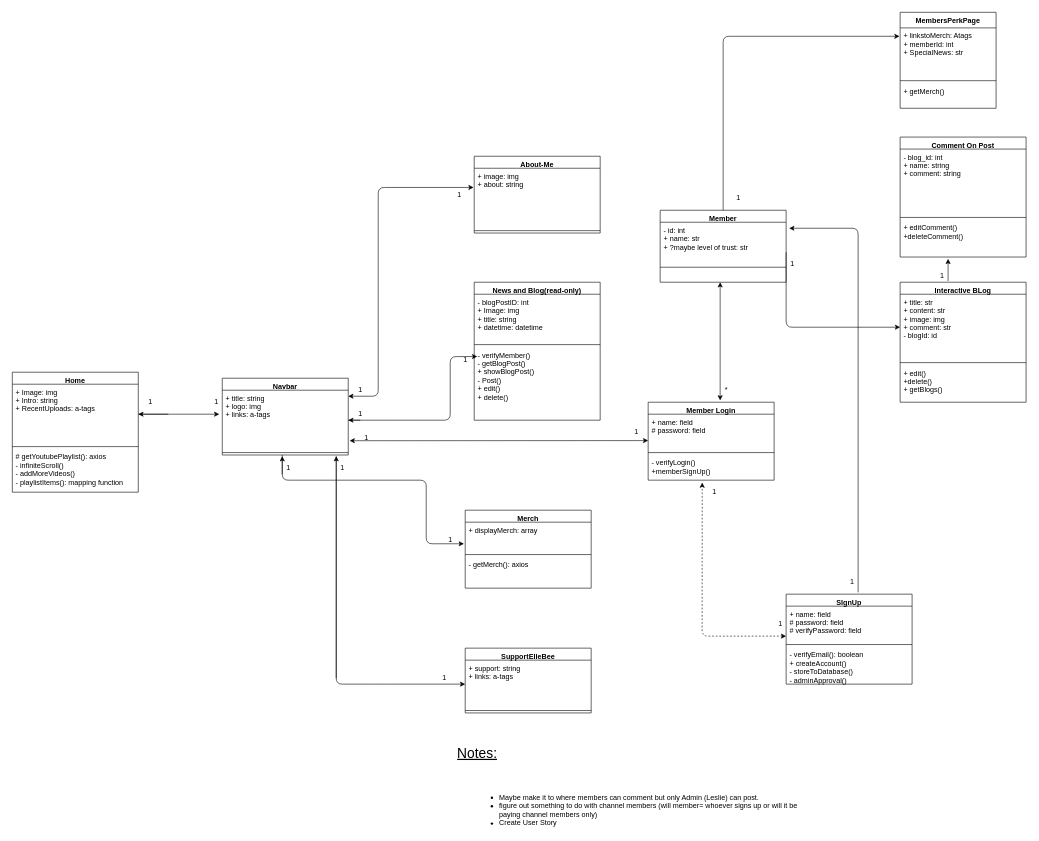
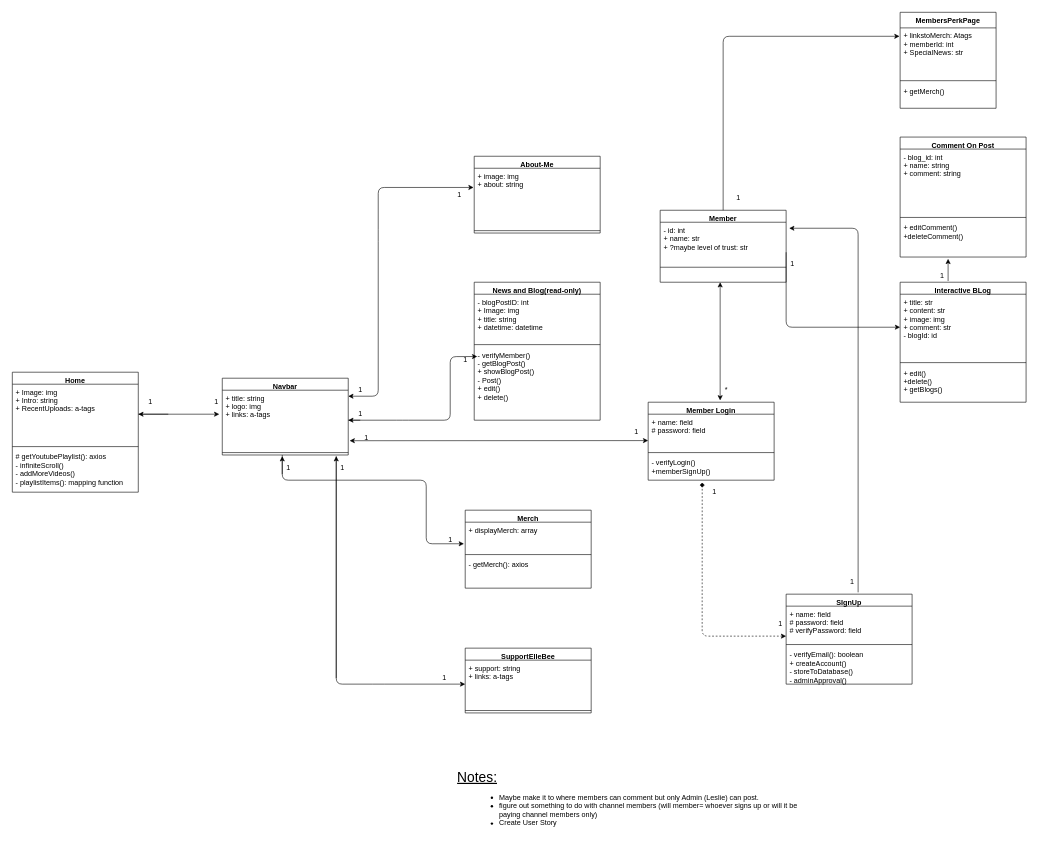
(702, 488) -> (702, 488)
(693, 753) -> (693, 777)
